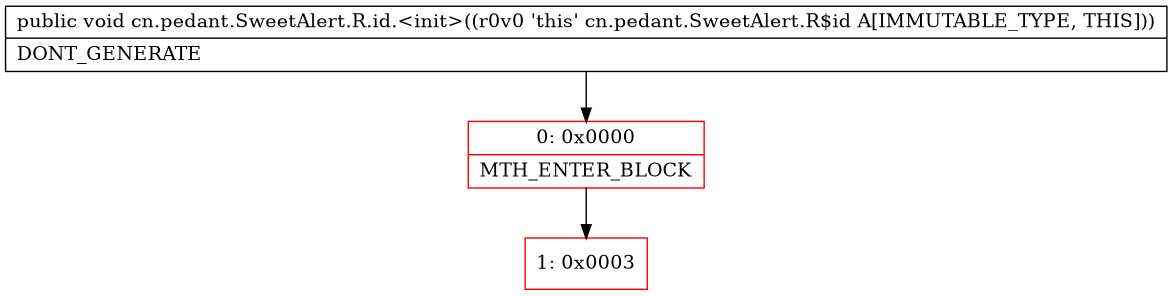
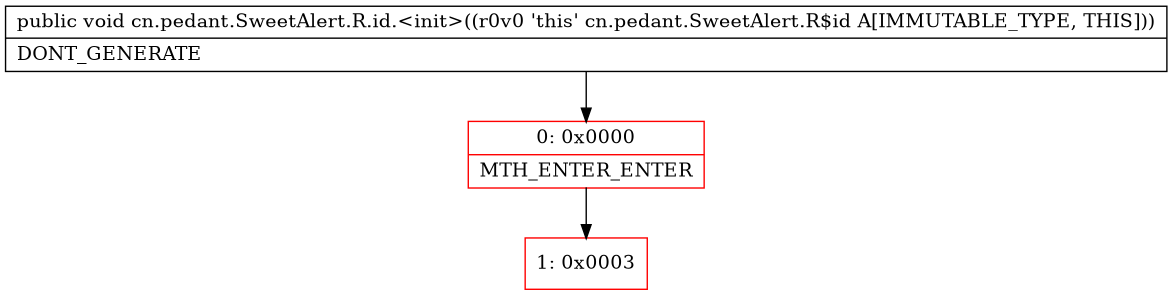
(586, 171) -> (586, 171)
